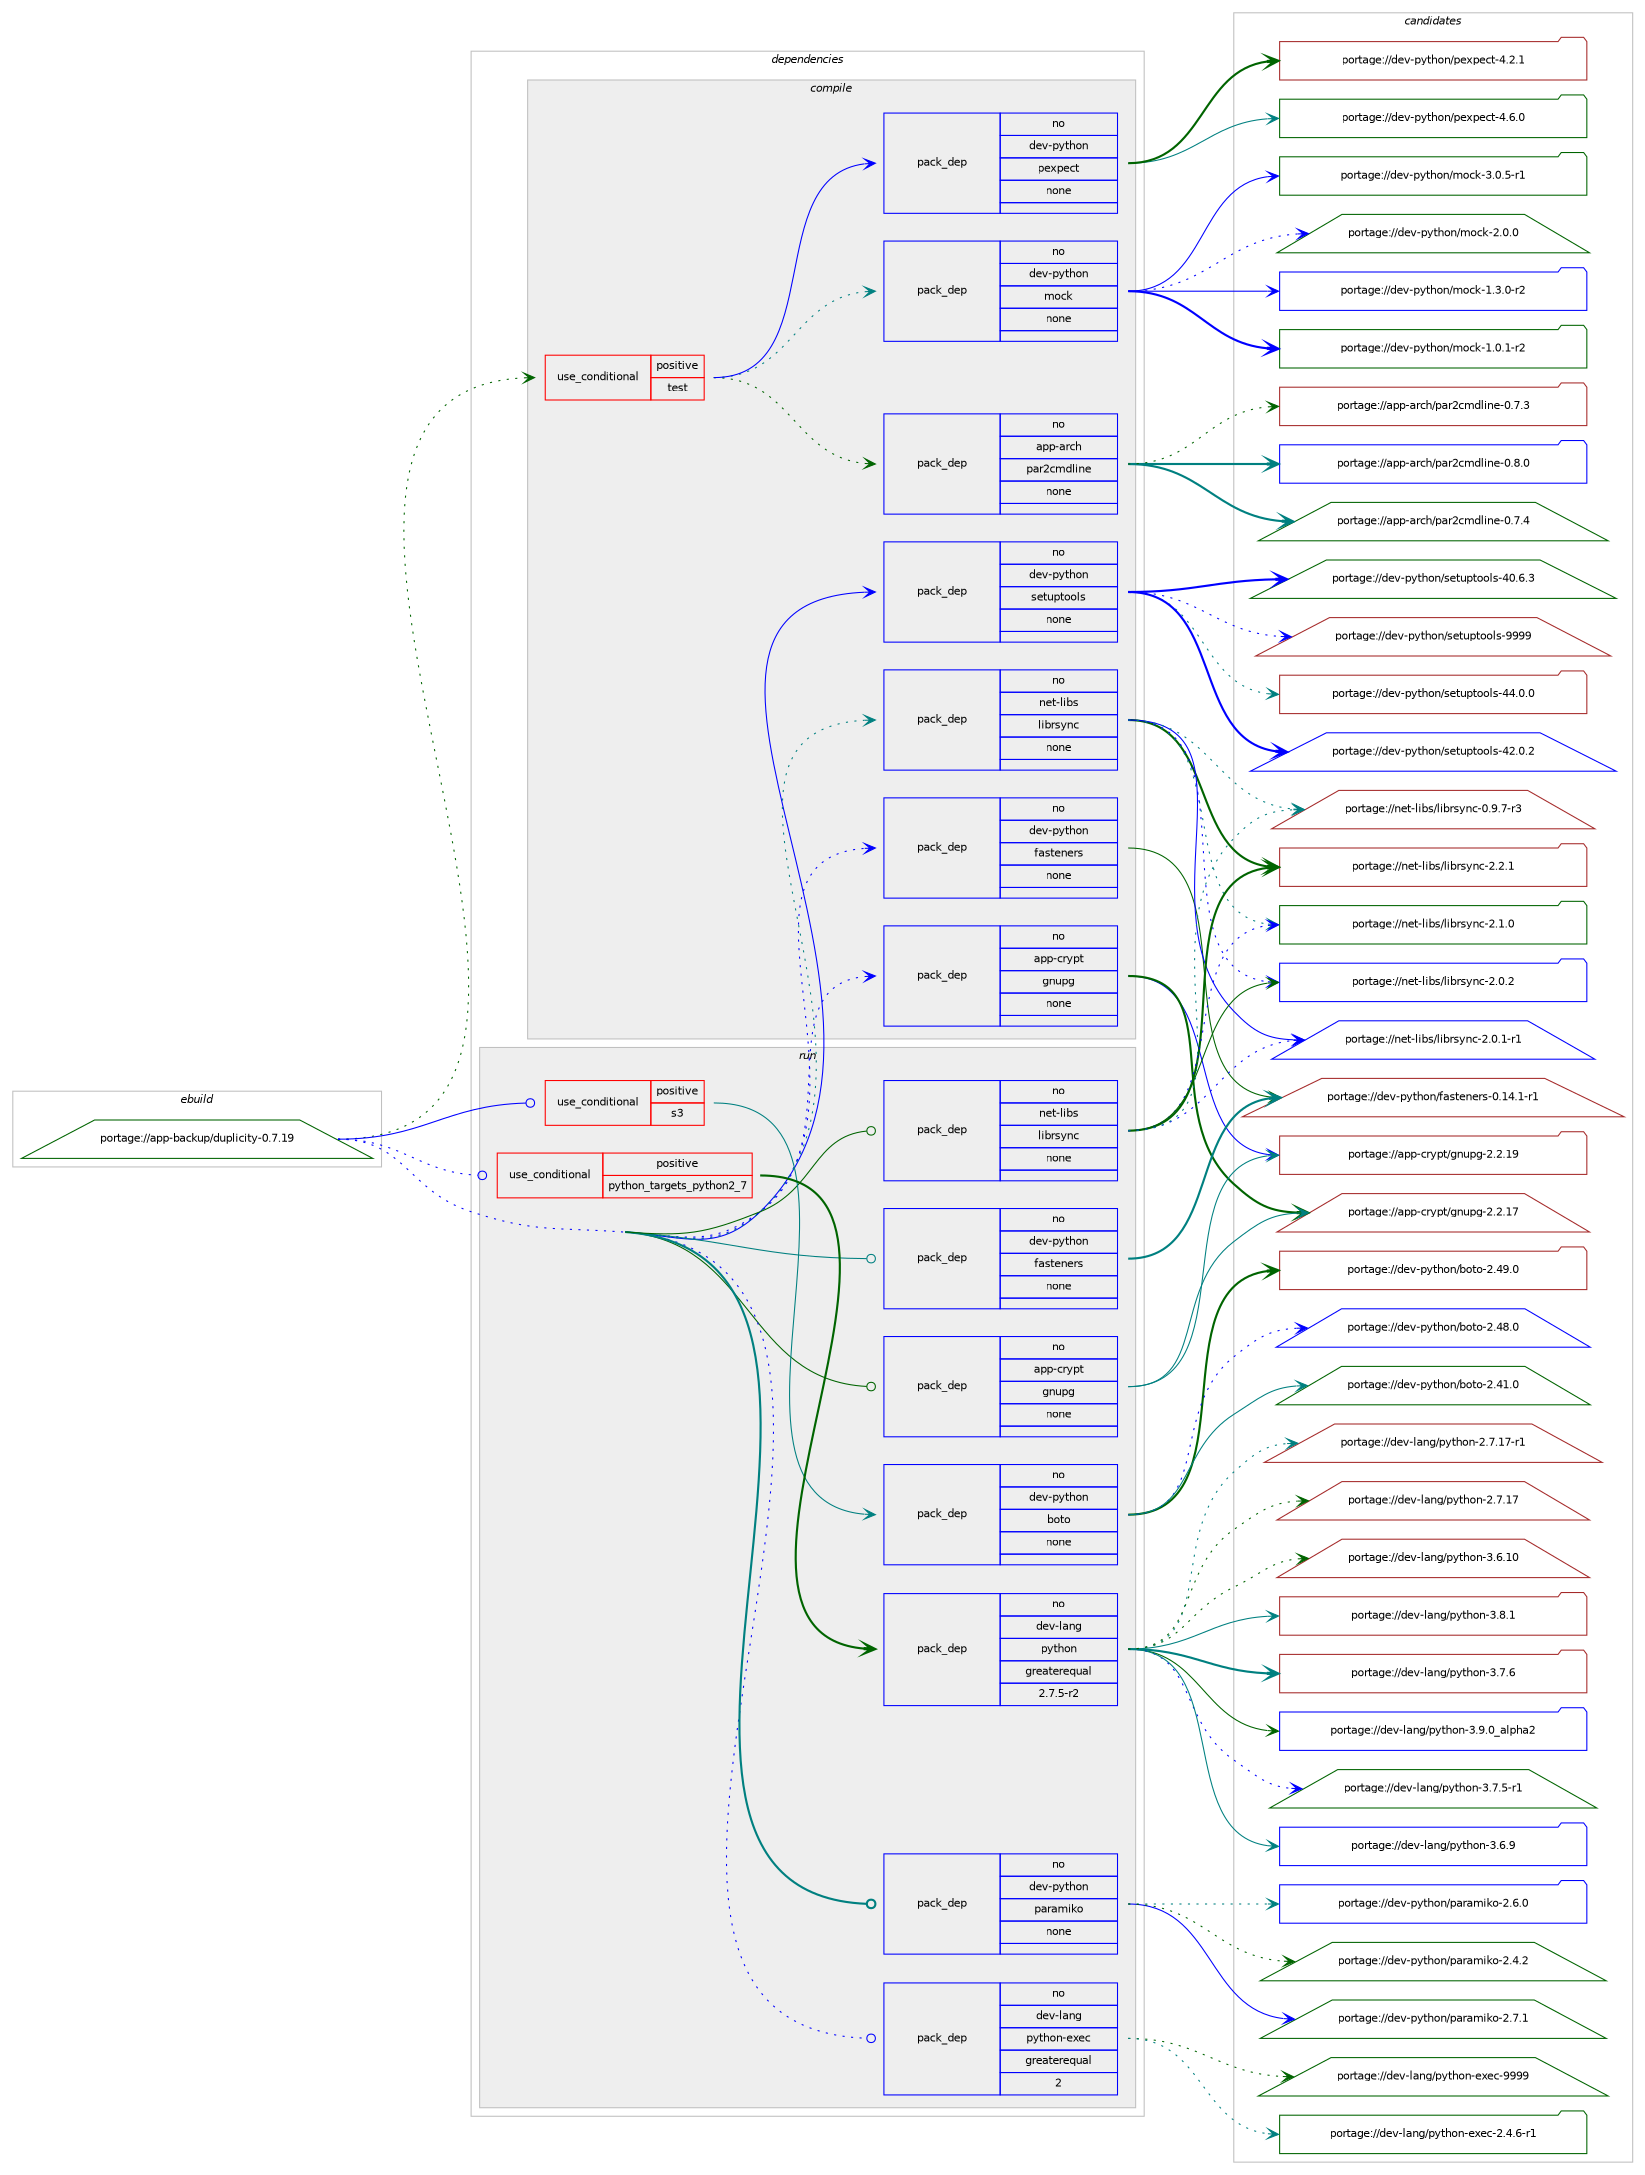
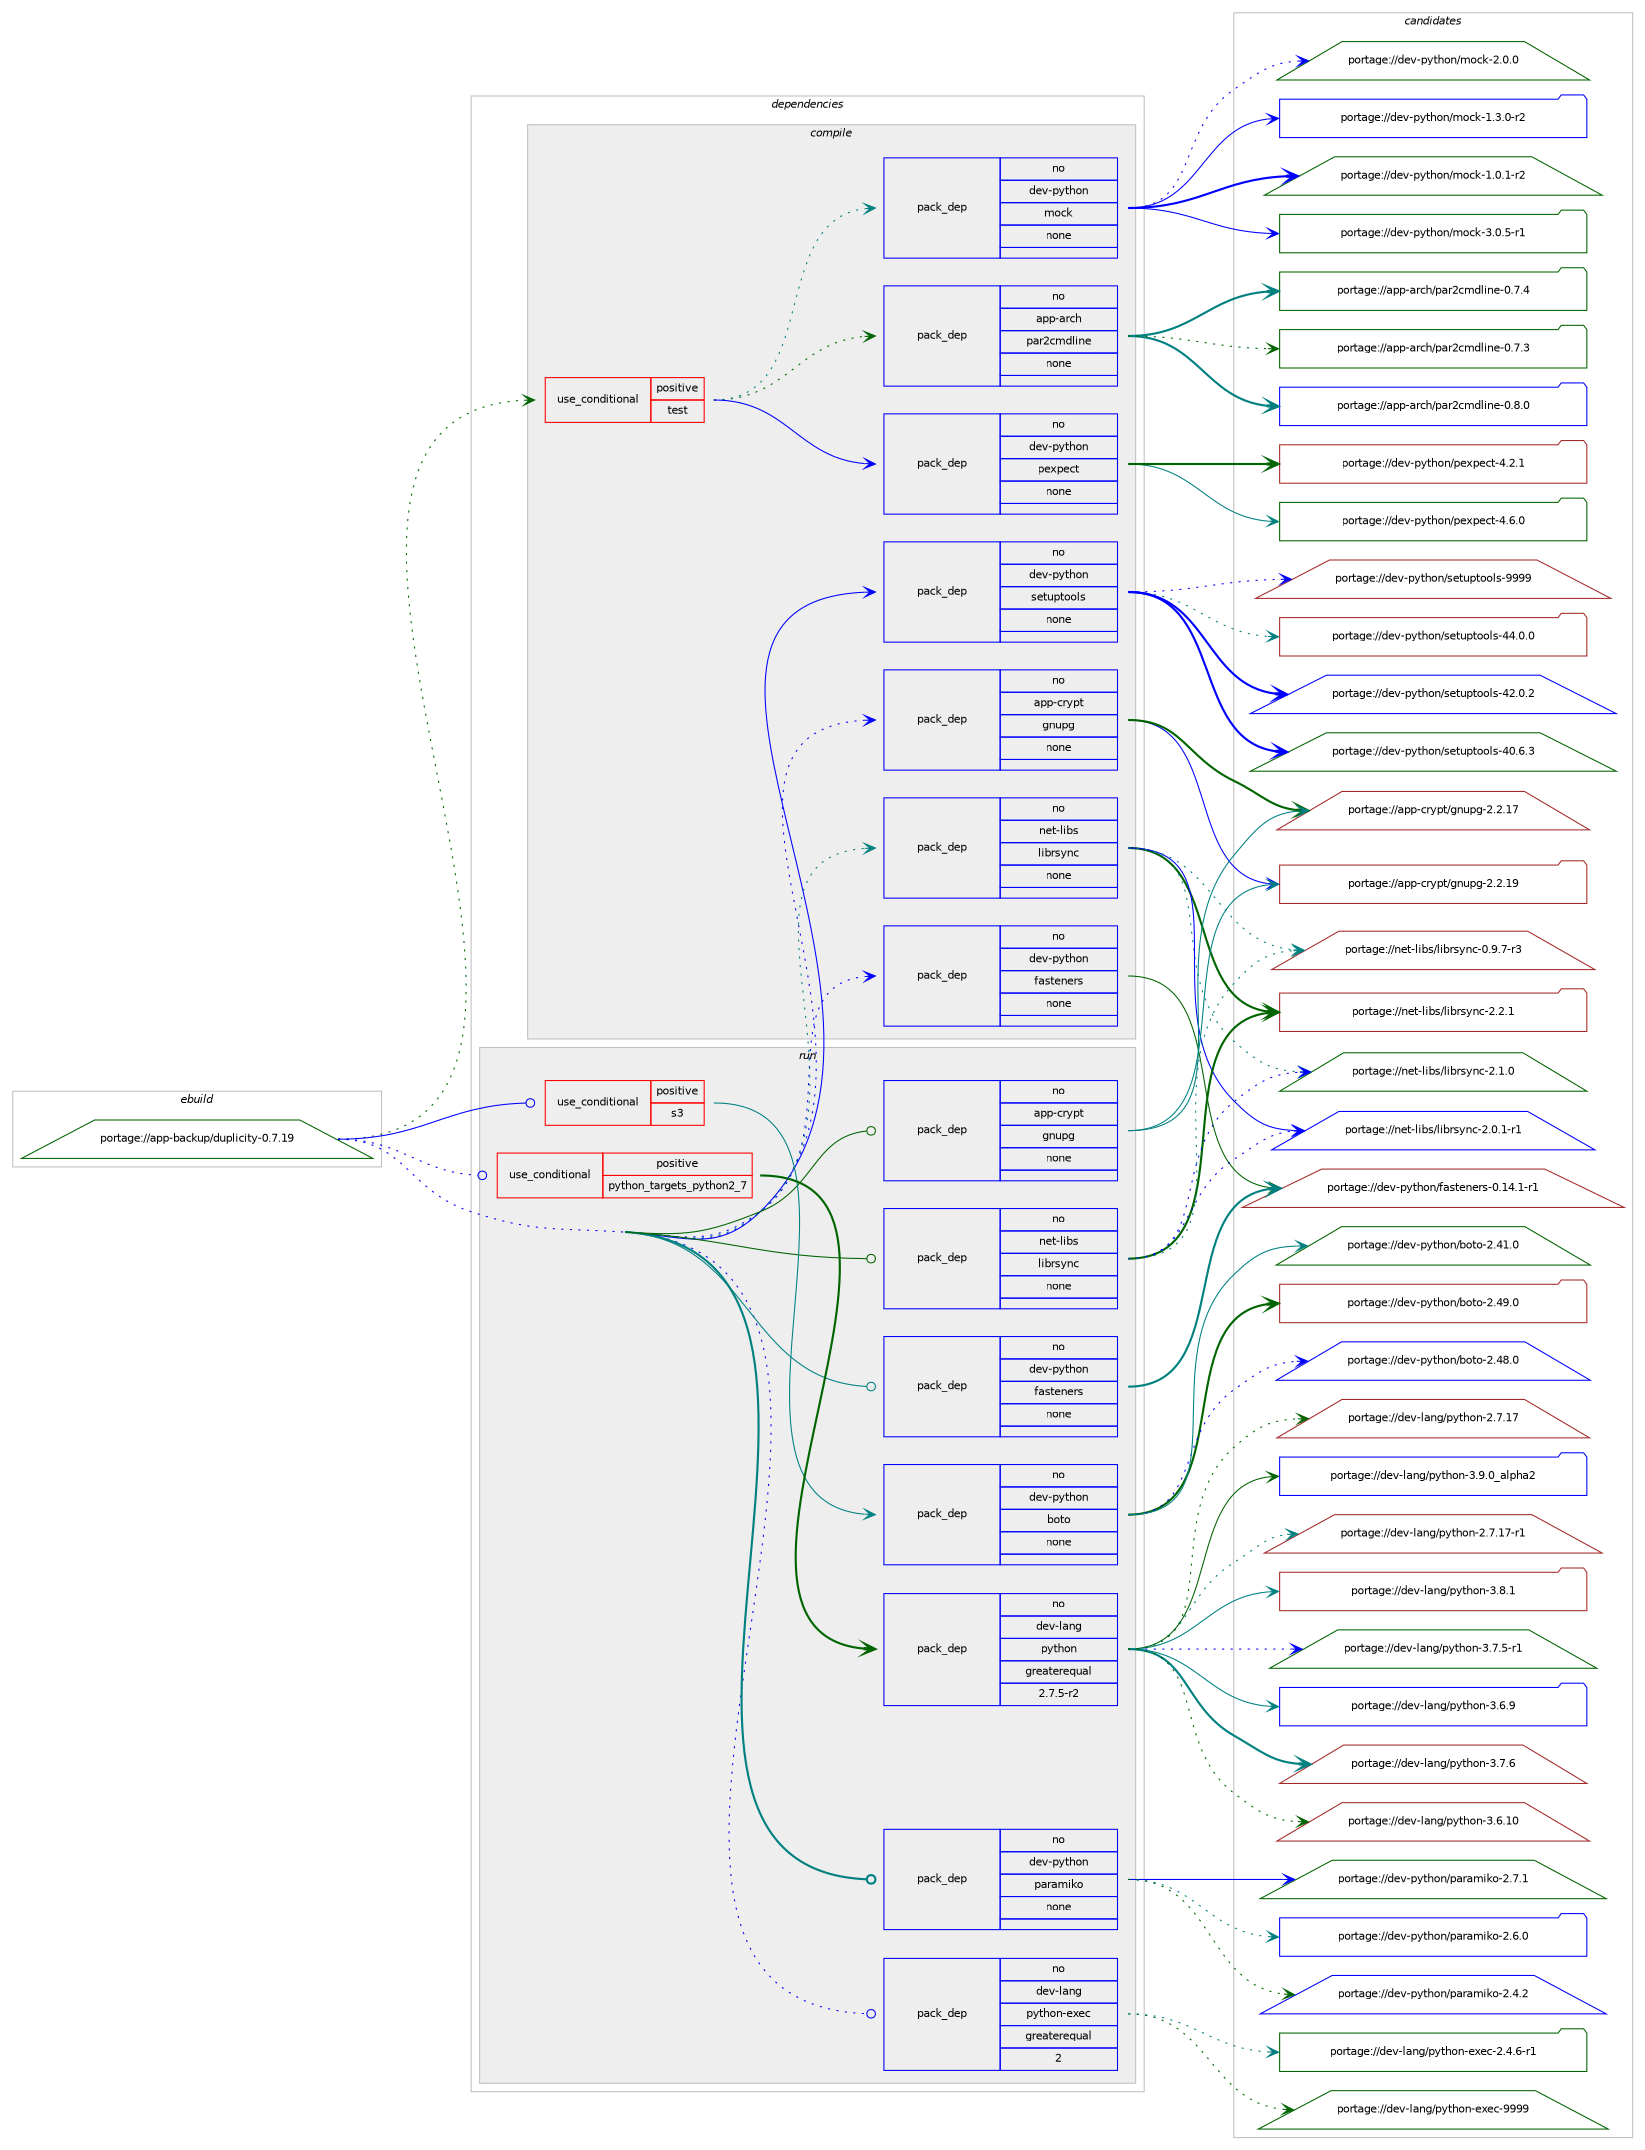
(1433, 349) -> (1433, 176)
(1433, 406) -> (1433, 349)
(1433, 522) -> (1433, 291)
(1433, 925) -> (1433, 1072)
(1433, 982) -> none
(1433, 1674) -> (1433, 1764)
(1433, 1962) -> (1433, 1995)
